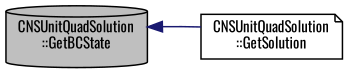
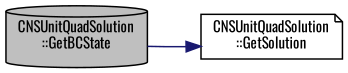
(182, 27) -> (167, 47)
